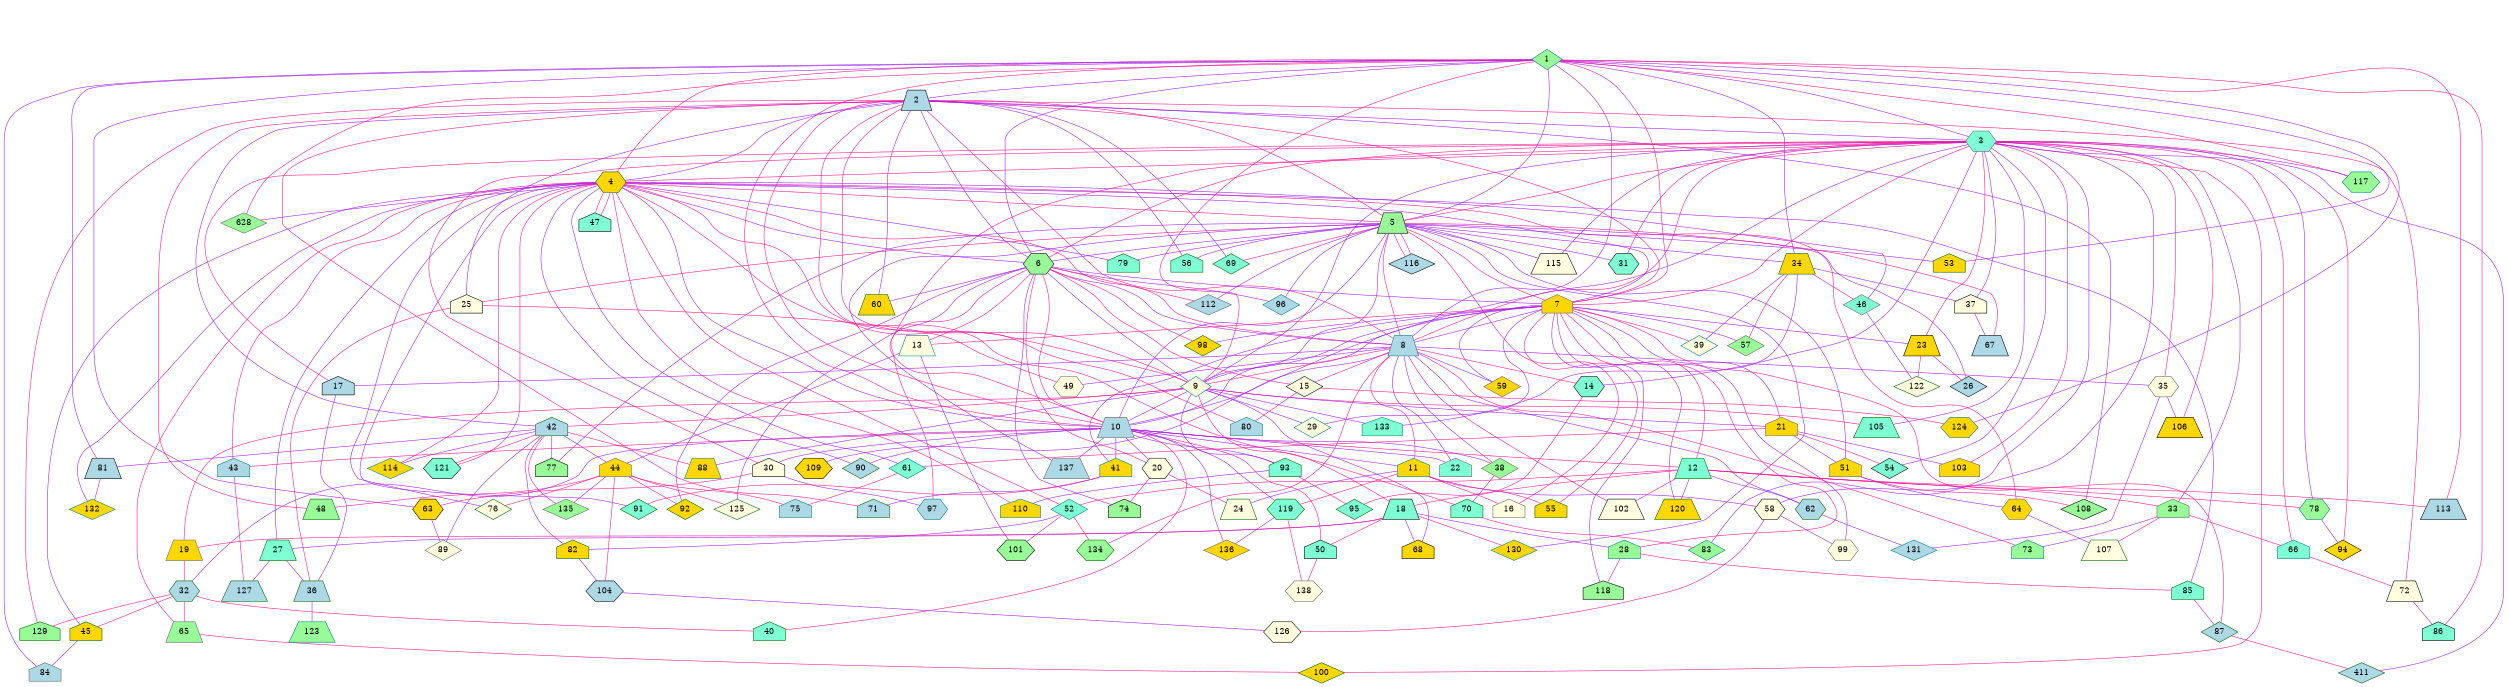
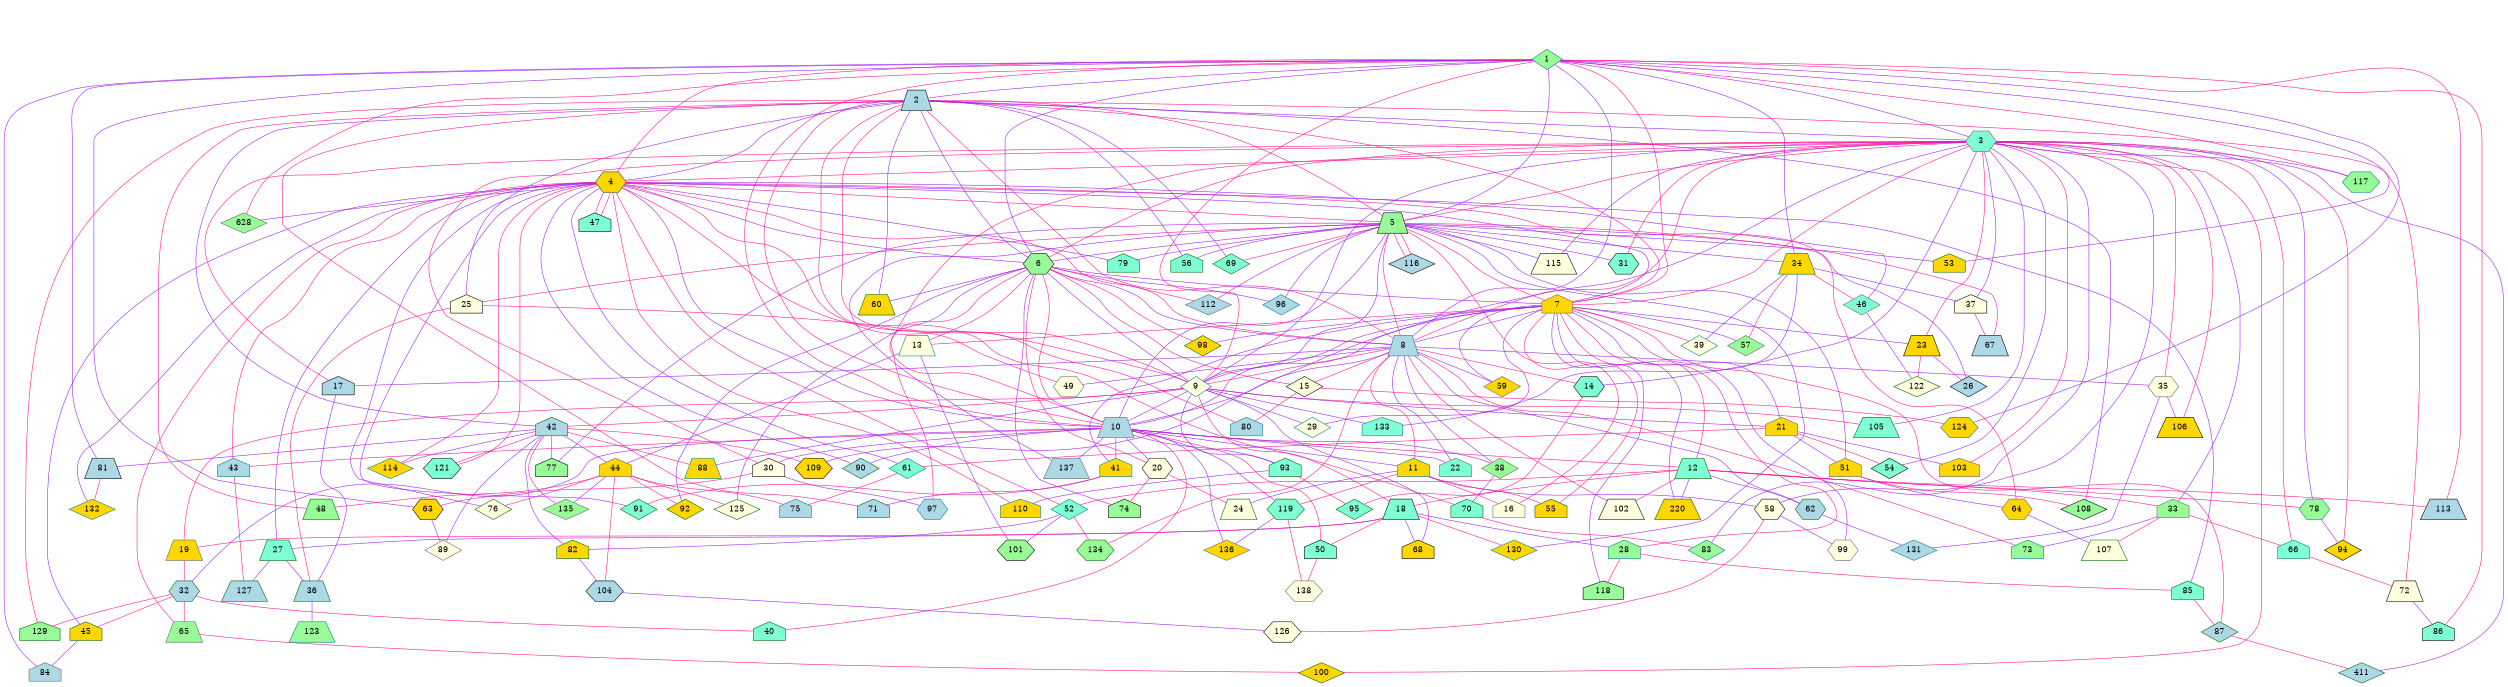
none -> (679, 438)
(1678, 509) -> (1678, 509)
